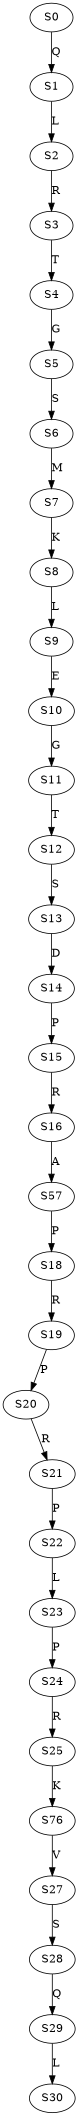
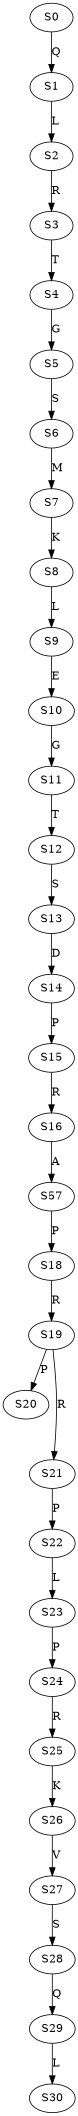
(38, 1436) -> (57, 1401)
(52, 1821) -> (52, 1821)
